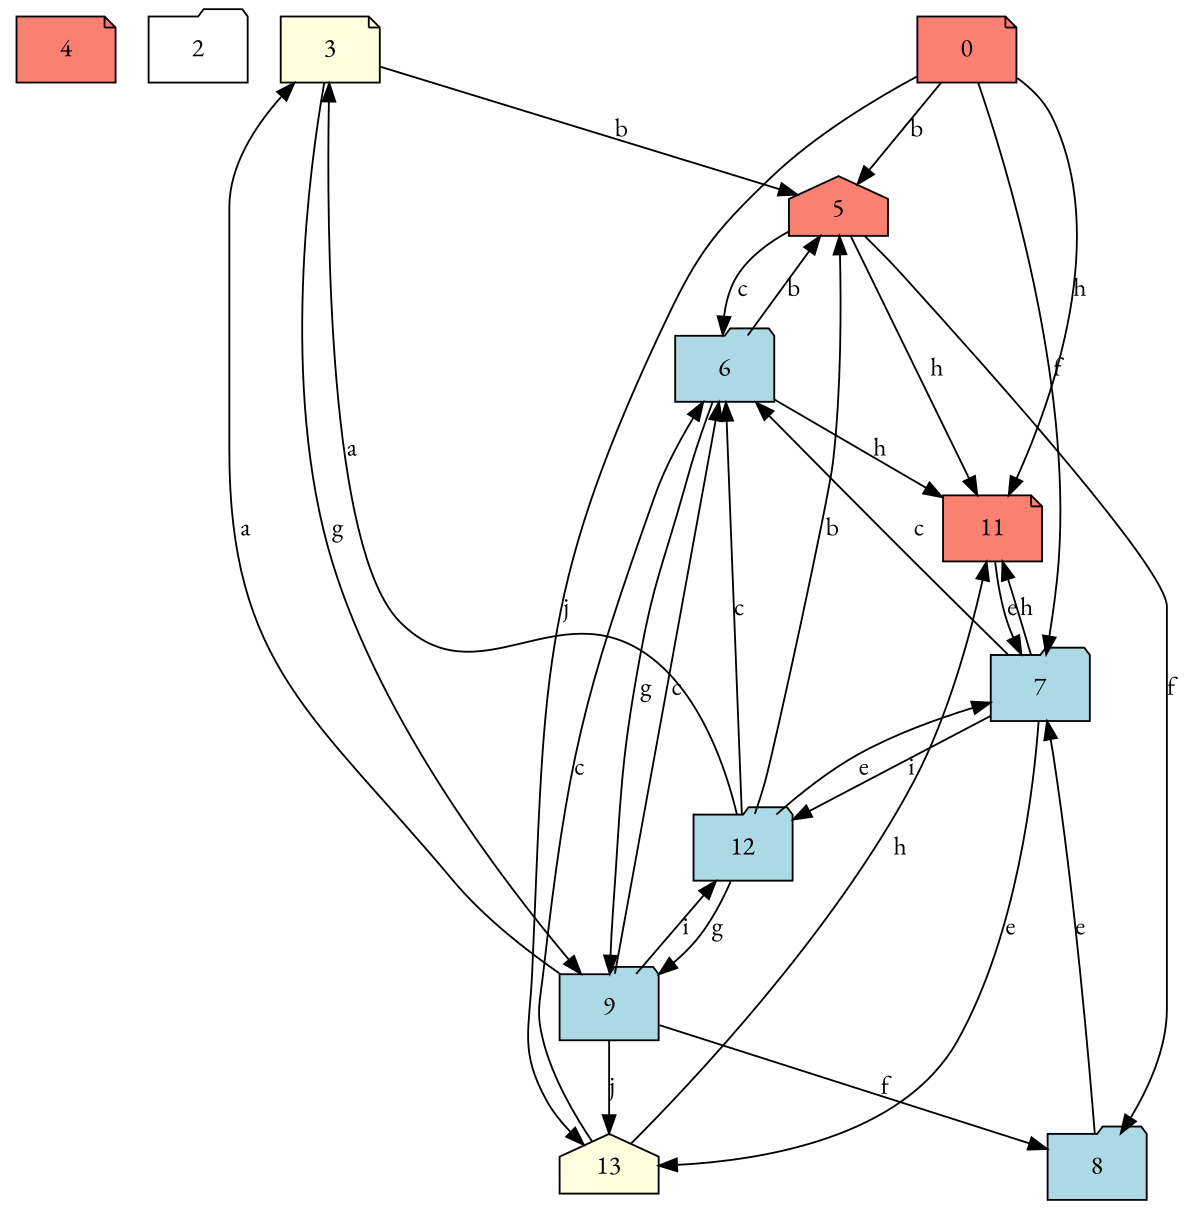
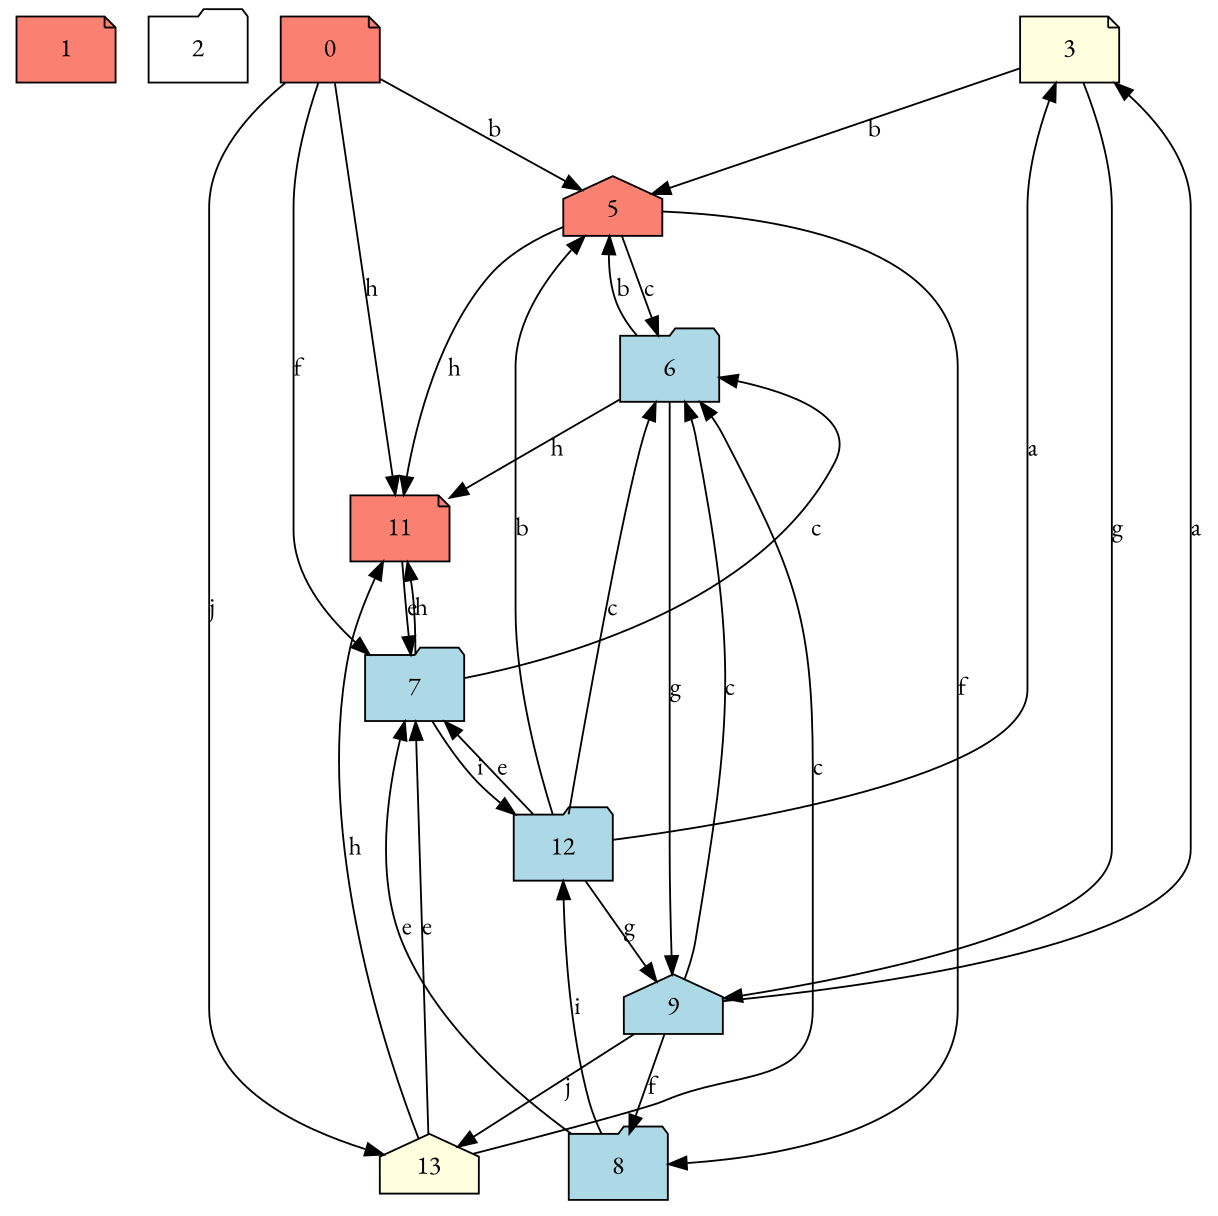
(66, 50) -> (66, 50)
(670, 935) -> (573, 1019)
(609, 1007) -> (673, 1007)
(960, 1035) -> (422, 937)
